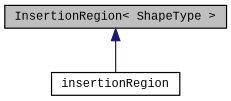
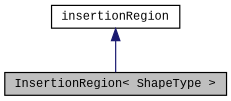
(116, 57) -> (116, 57)
